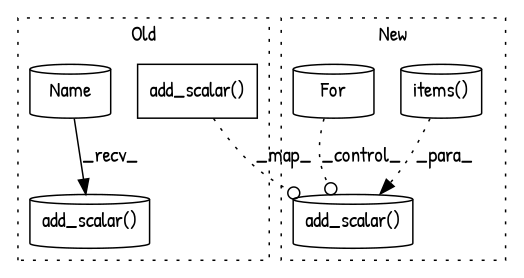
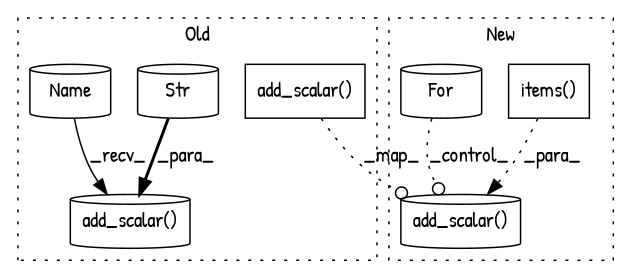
none -> (178, 91)
(441, 91) -> (549, 91)
